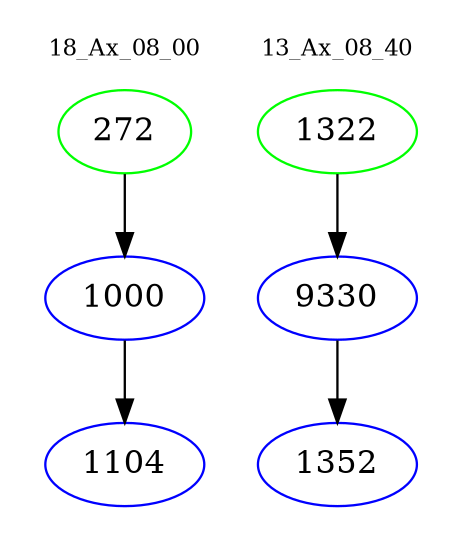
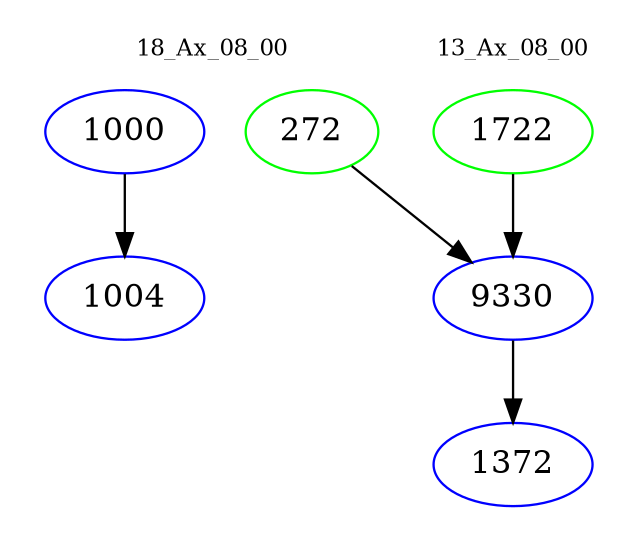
(337, 50) -> (513, 50)
(337, 132) -> (513, 132)
(125, 204) -> (382, 190)
(125, 465) -> (125, 298)
(337, 465) -> (513, 465)
